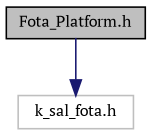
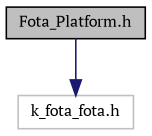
(76, 112) -> (76, 112)
